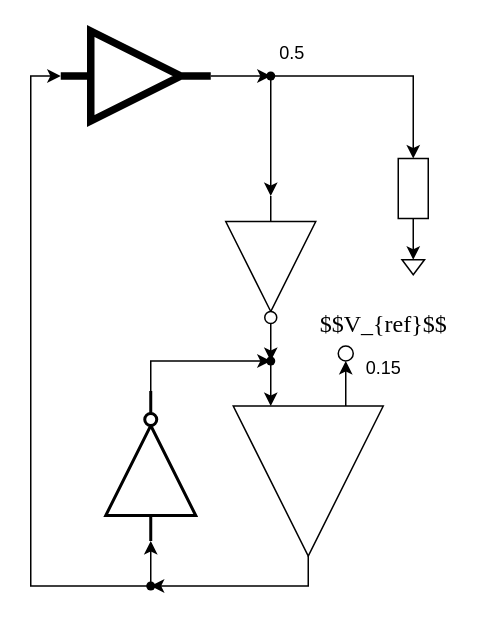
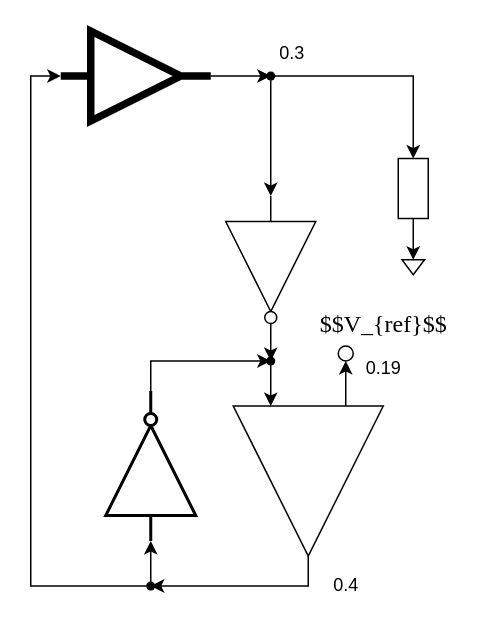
(293, 53) -> (293, 53)
(384, 368) -> (384, 368)
none -> (346, 586)
